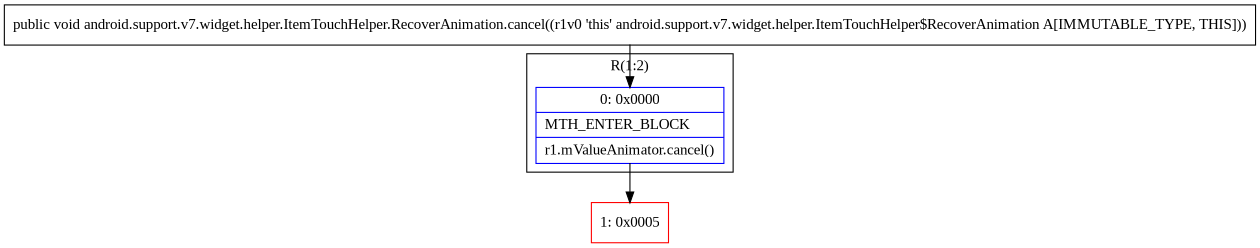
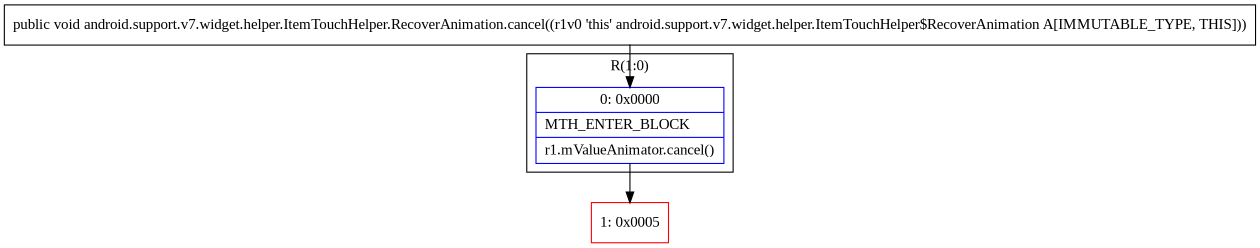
(630, 66) -> (630, 66)
